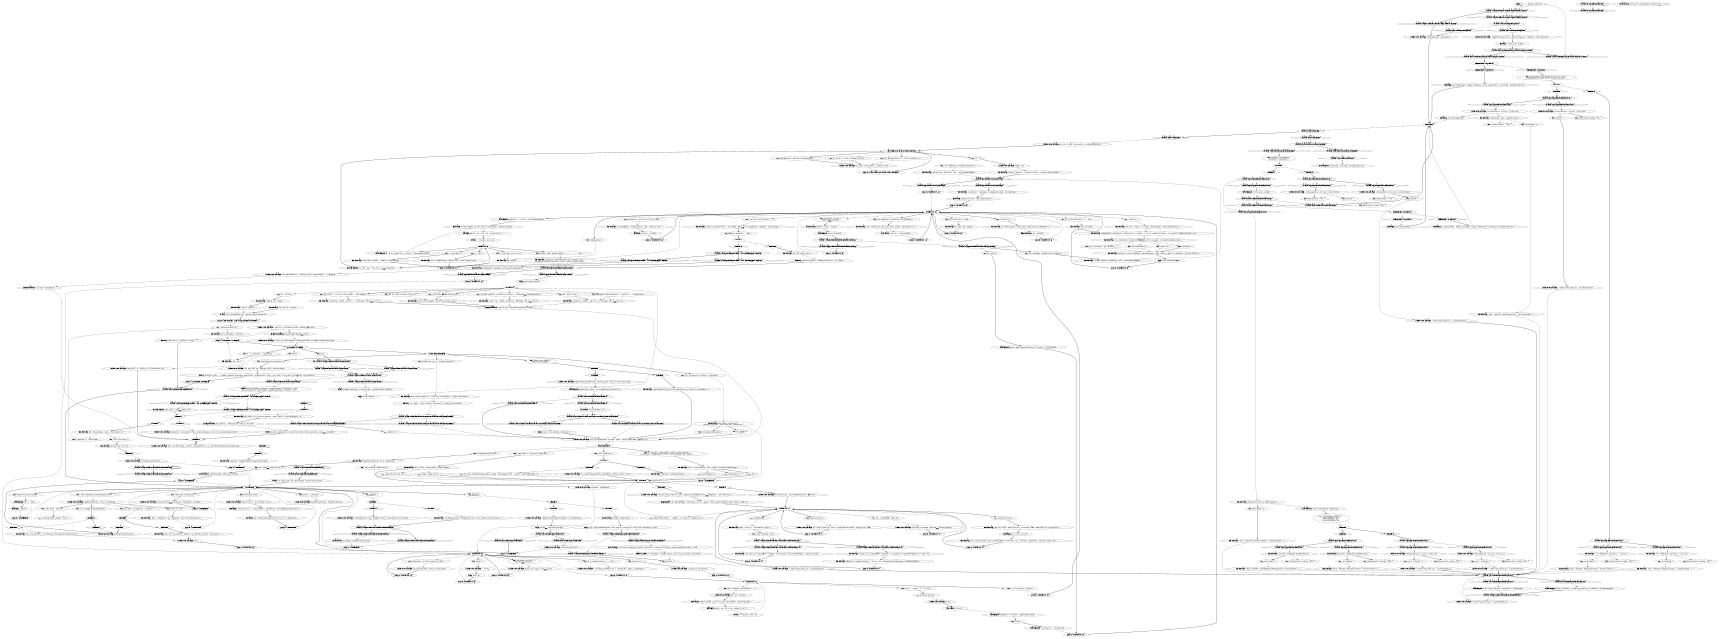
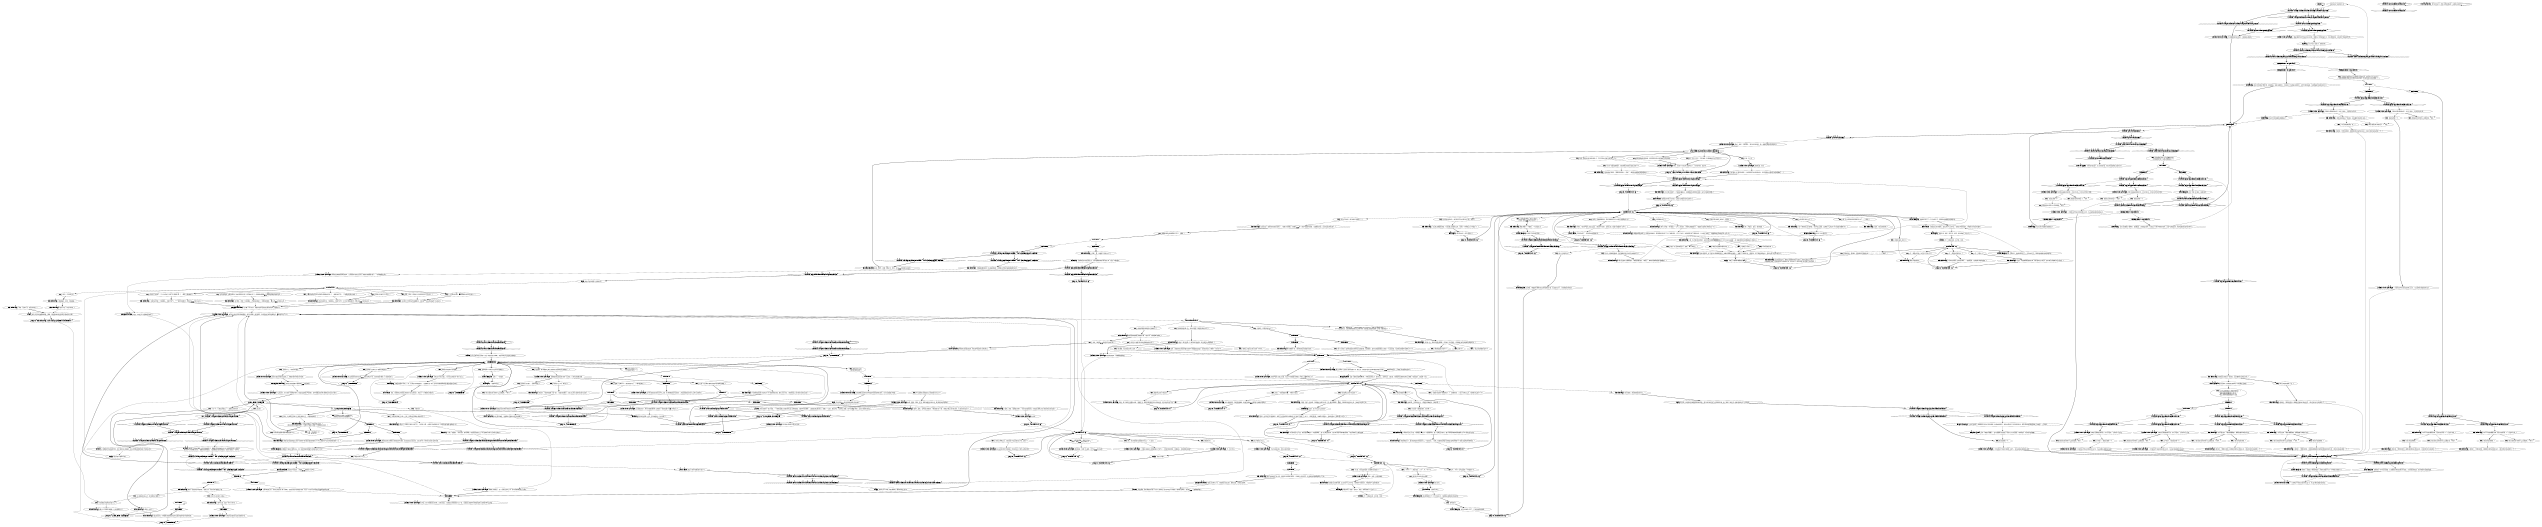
(289, 330) -> (285, 380)
(356, 357) -> (493, 412)
